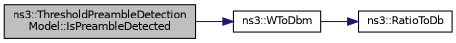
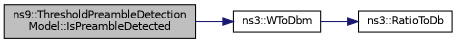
(100, 22) -> (100, 22)
